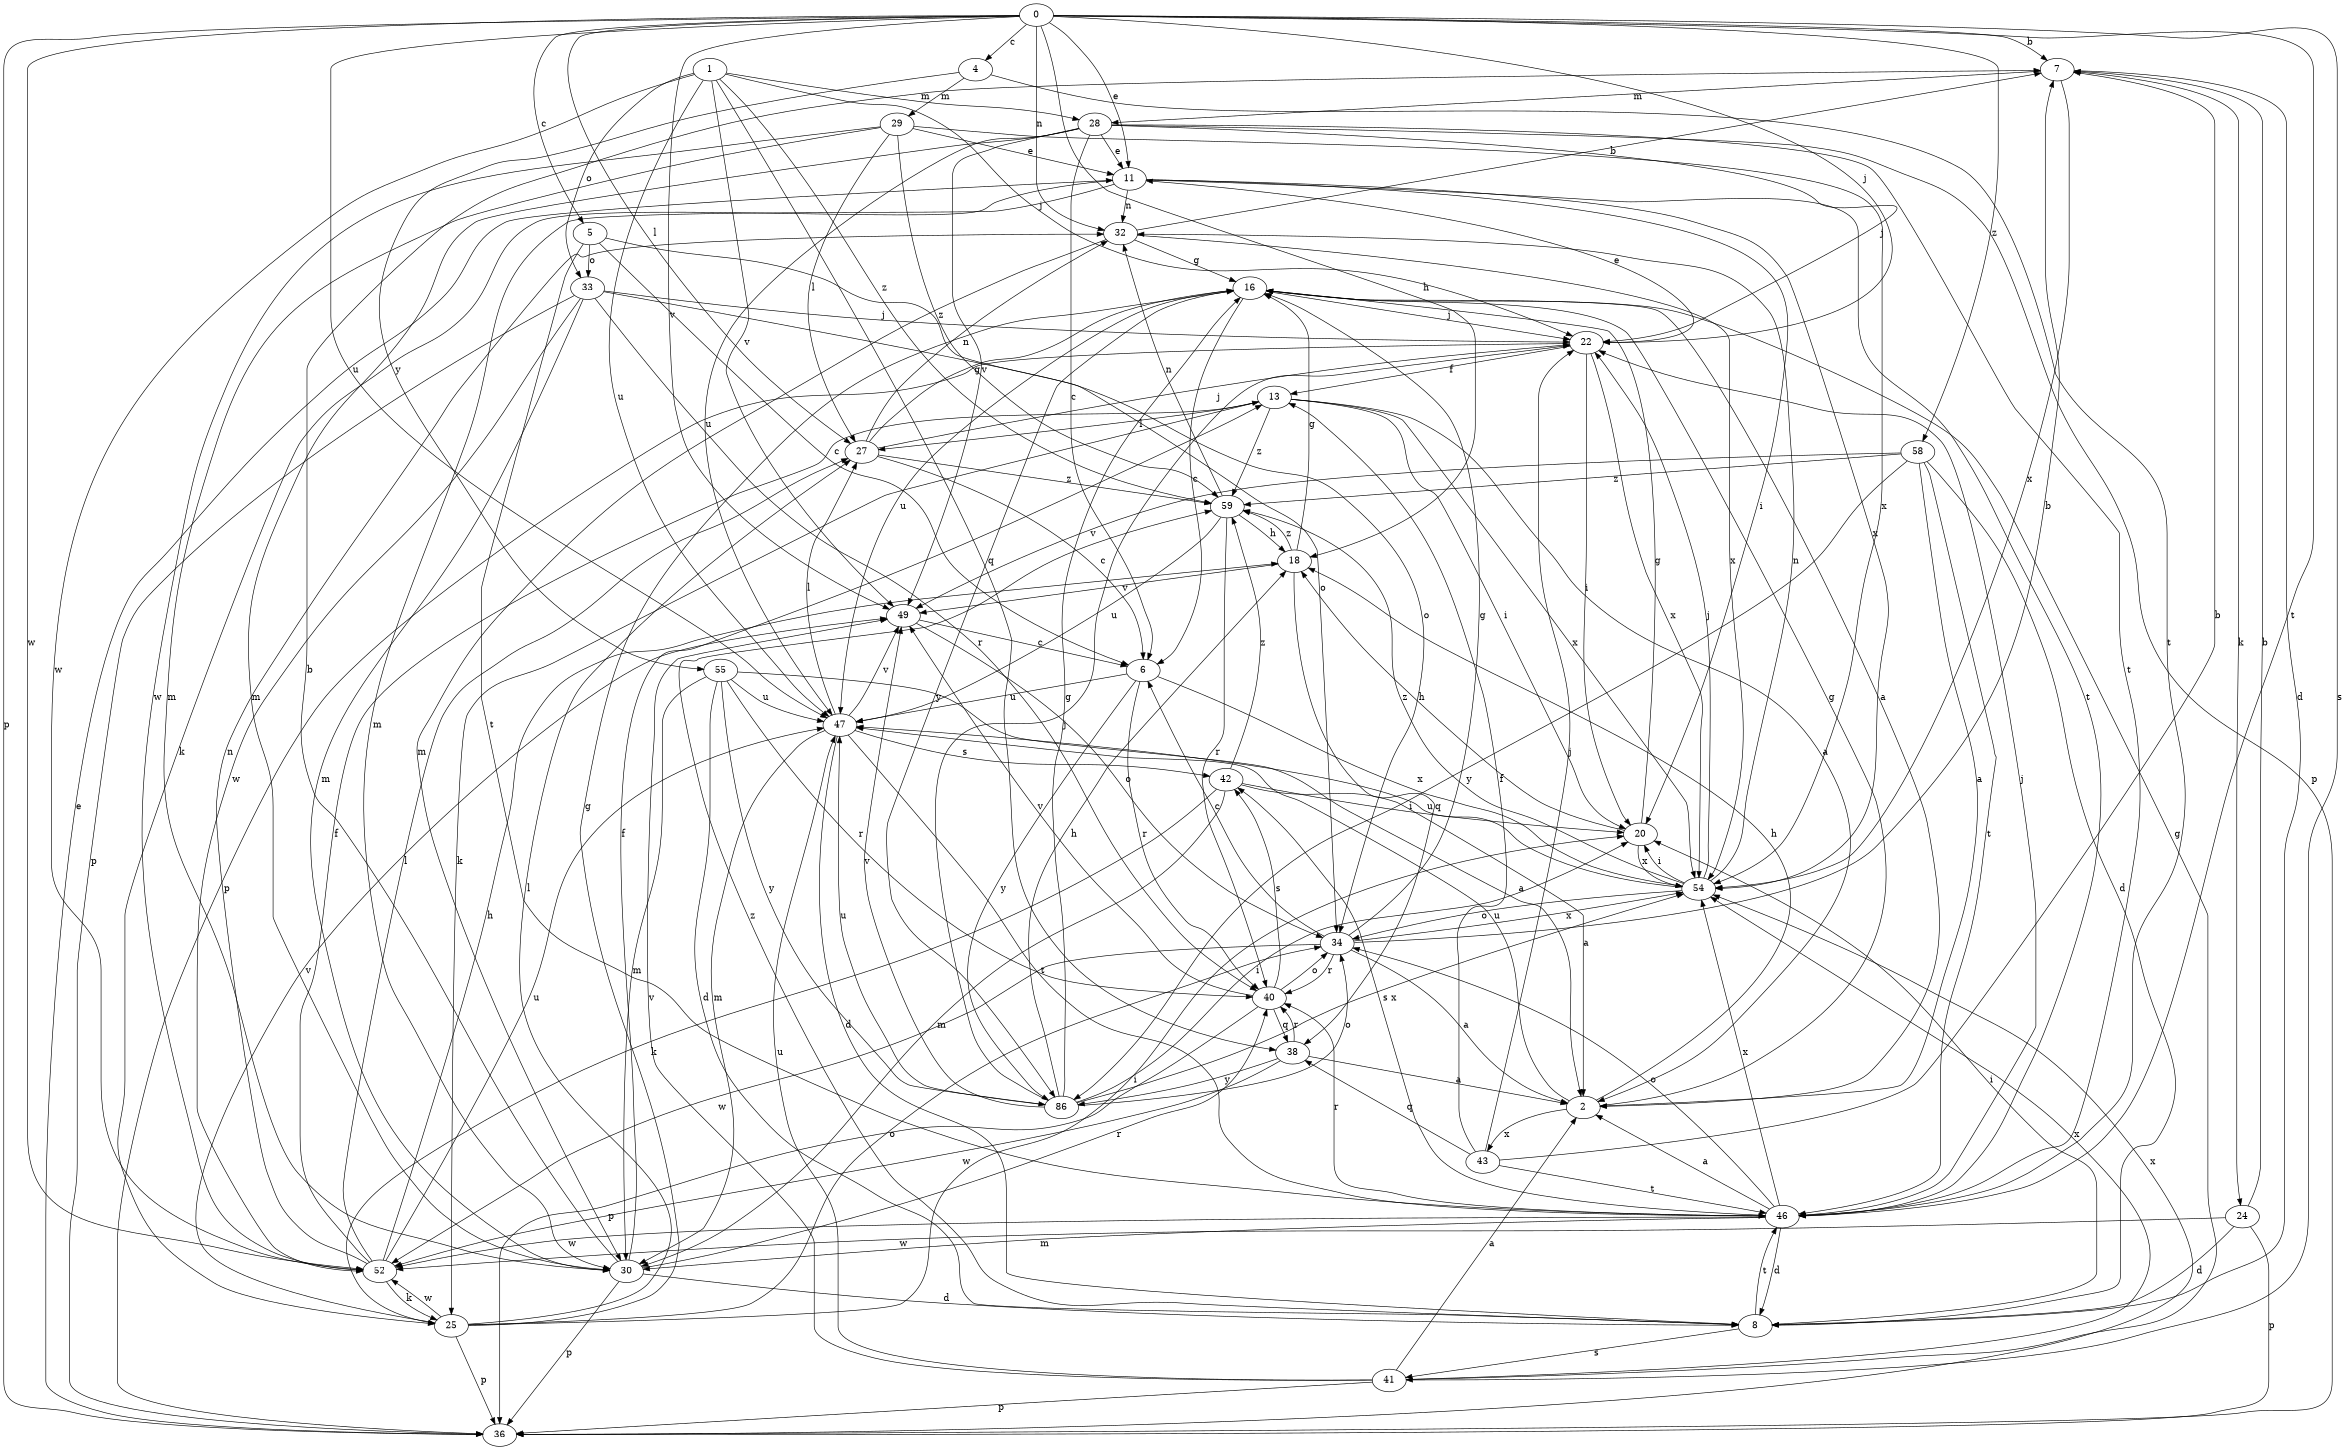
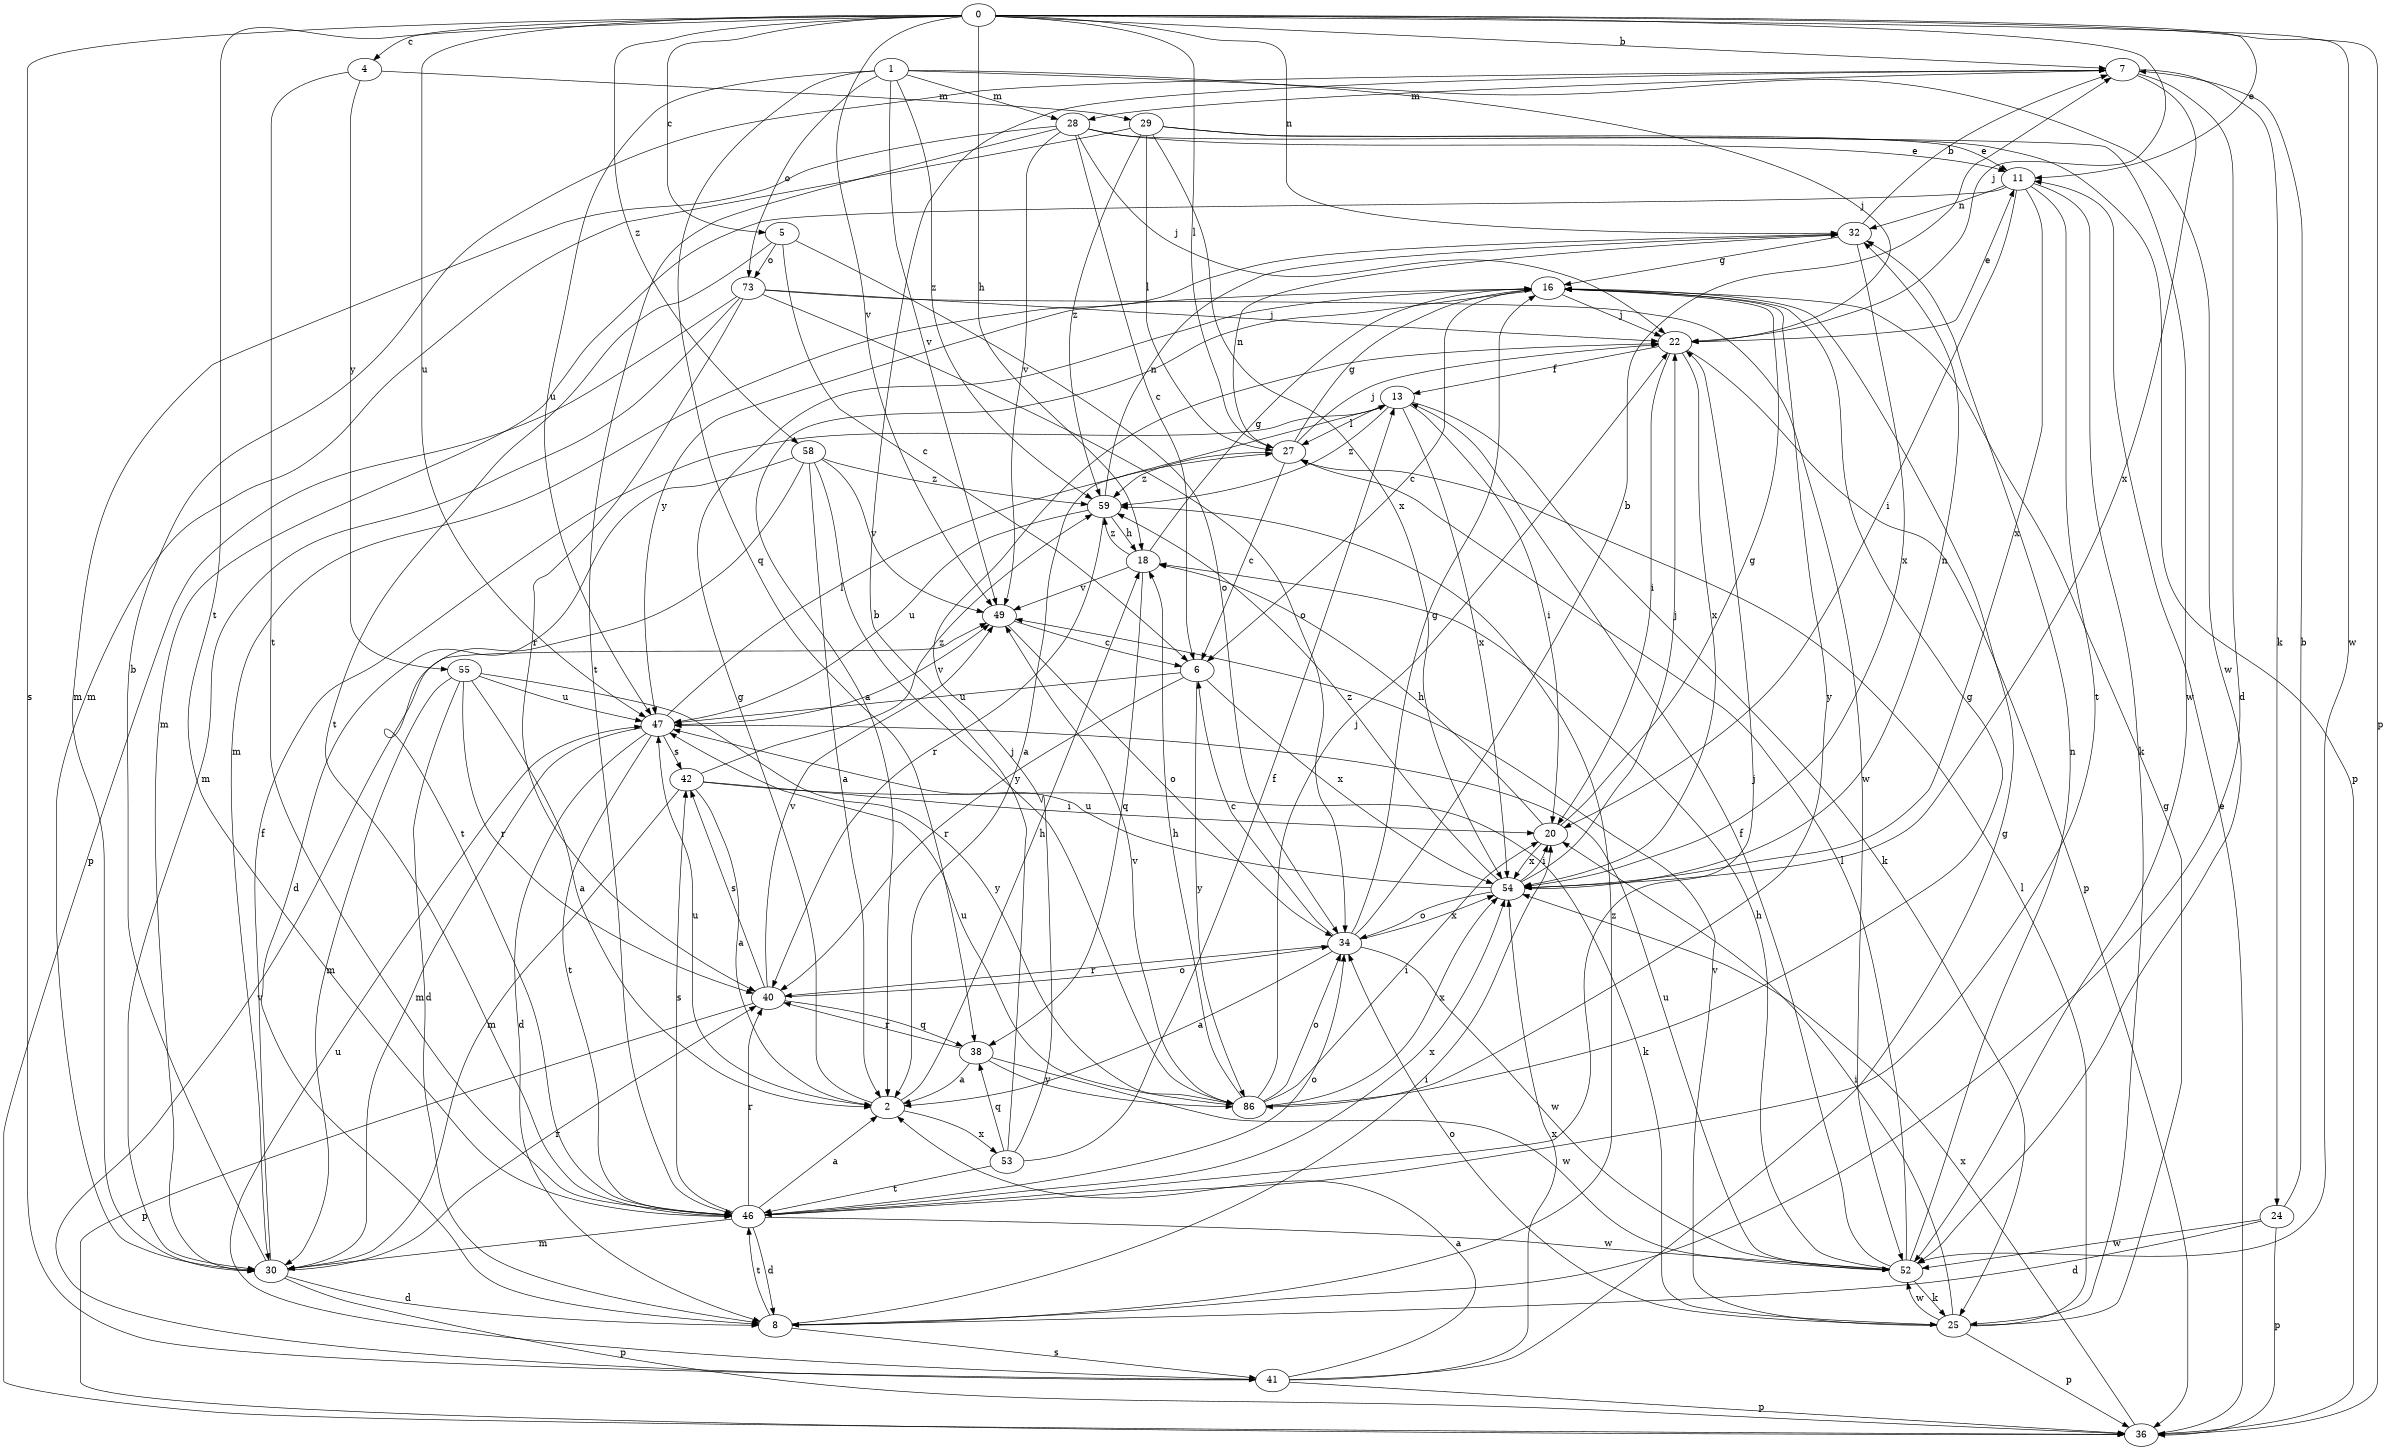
(588, 288) -> (748, 288)
(730, 329) -> none
(903, 507) -> (665, 507)
(1483, 1162) -> (1007, 1162)
